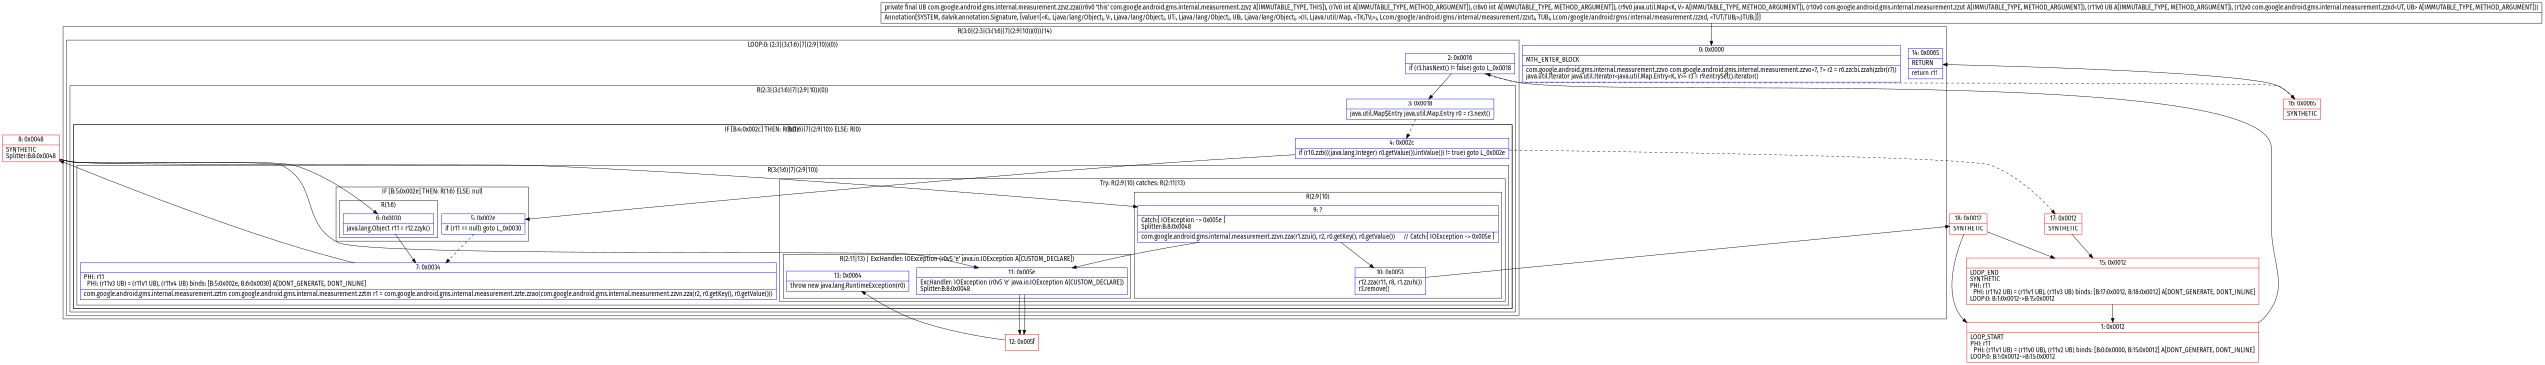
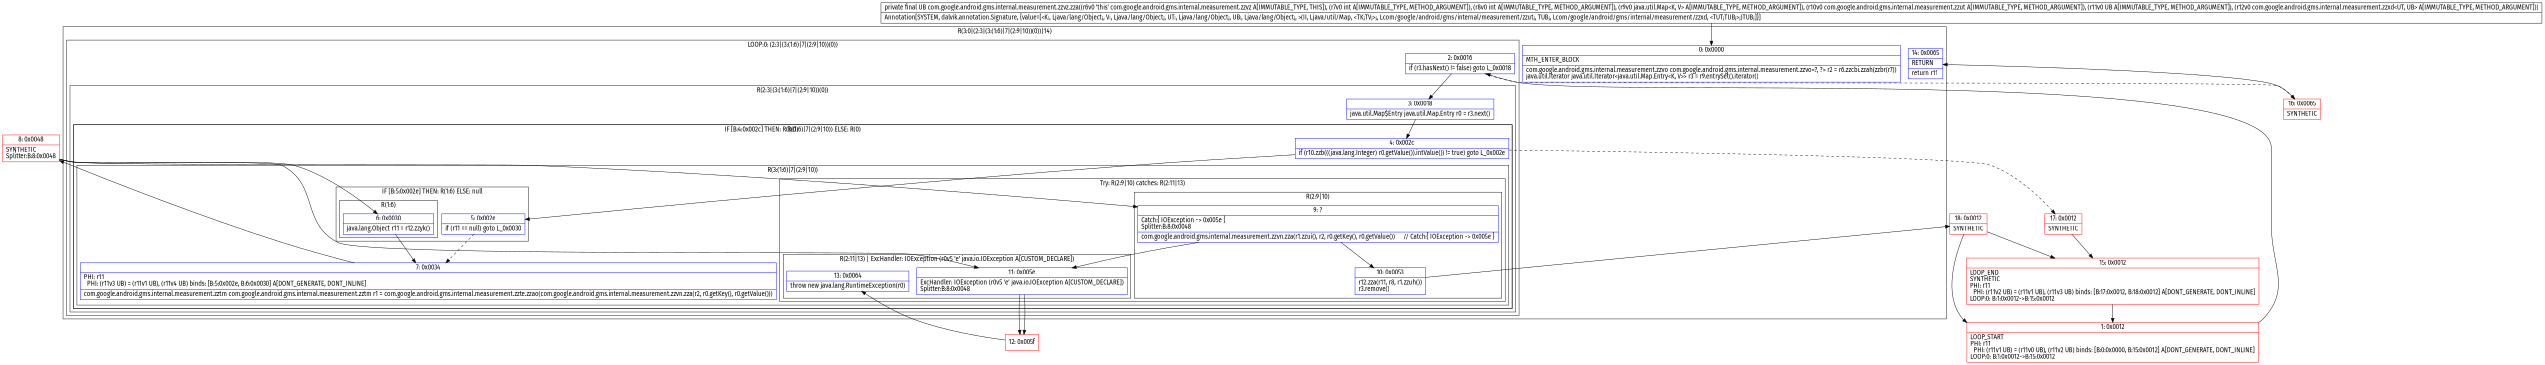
(1412, 128) -> (1412, 128)
